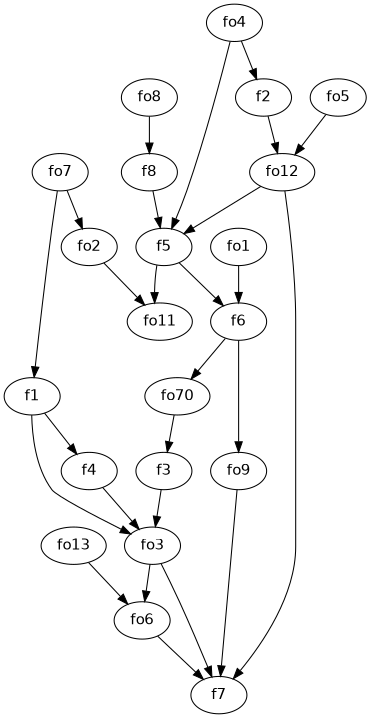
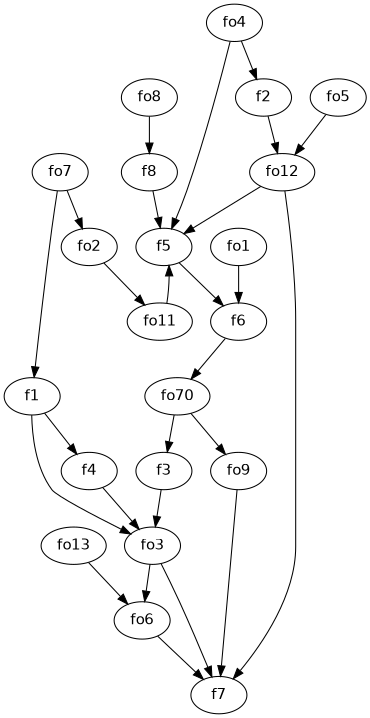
(155, 279) -> (168, 290)
(239, 391) -> (205, 430)
